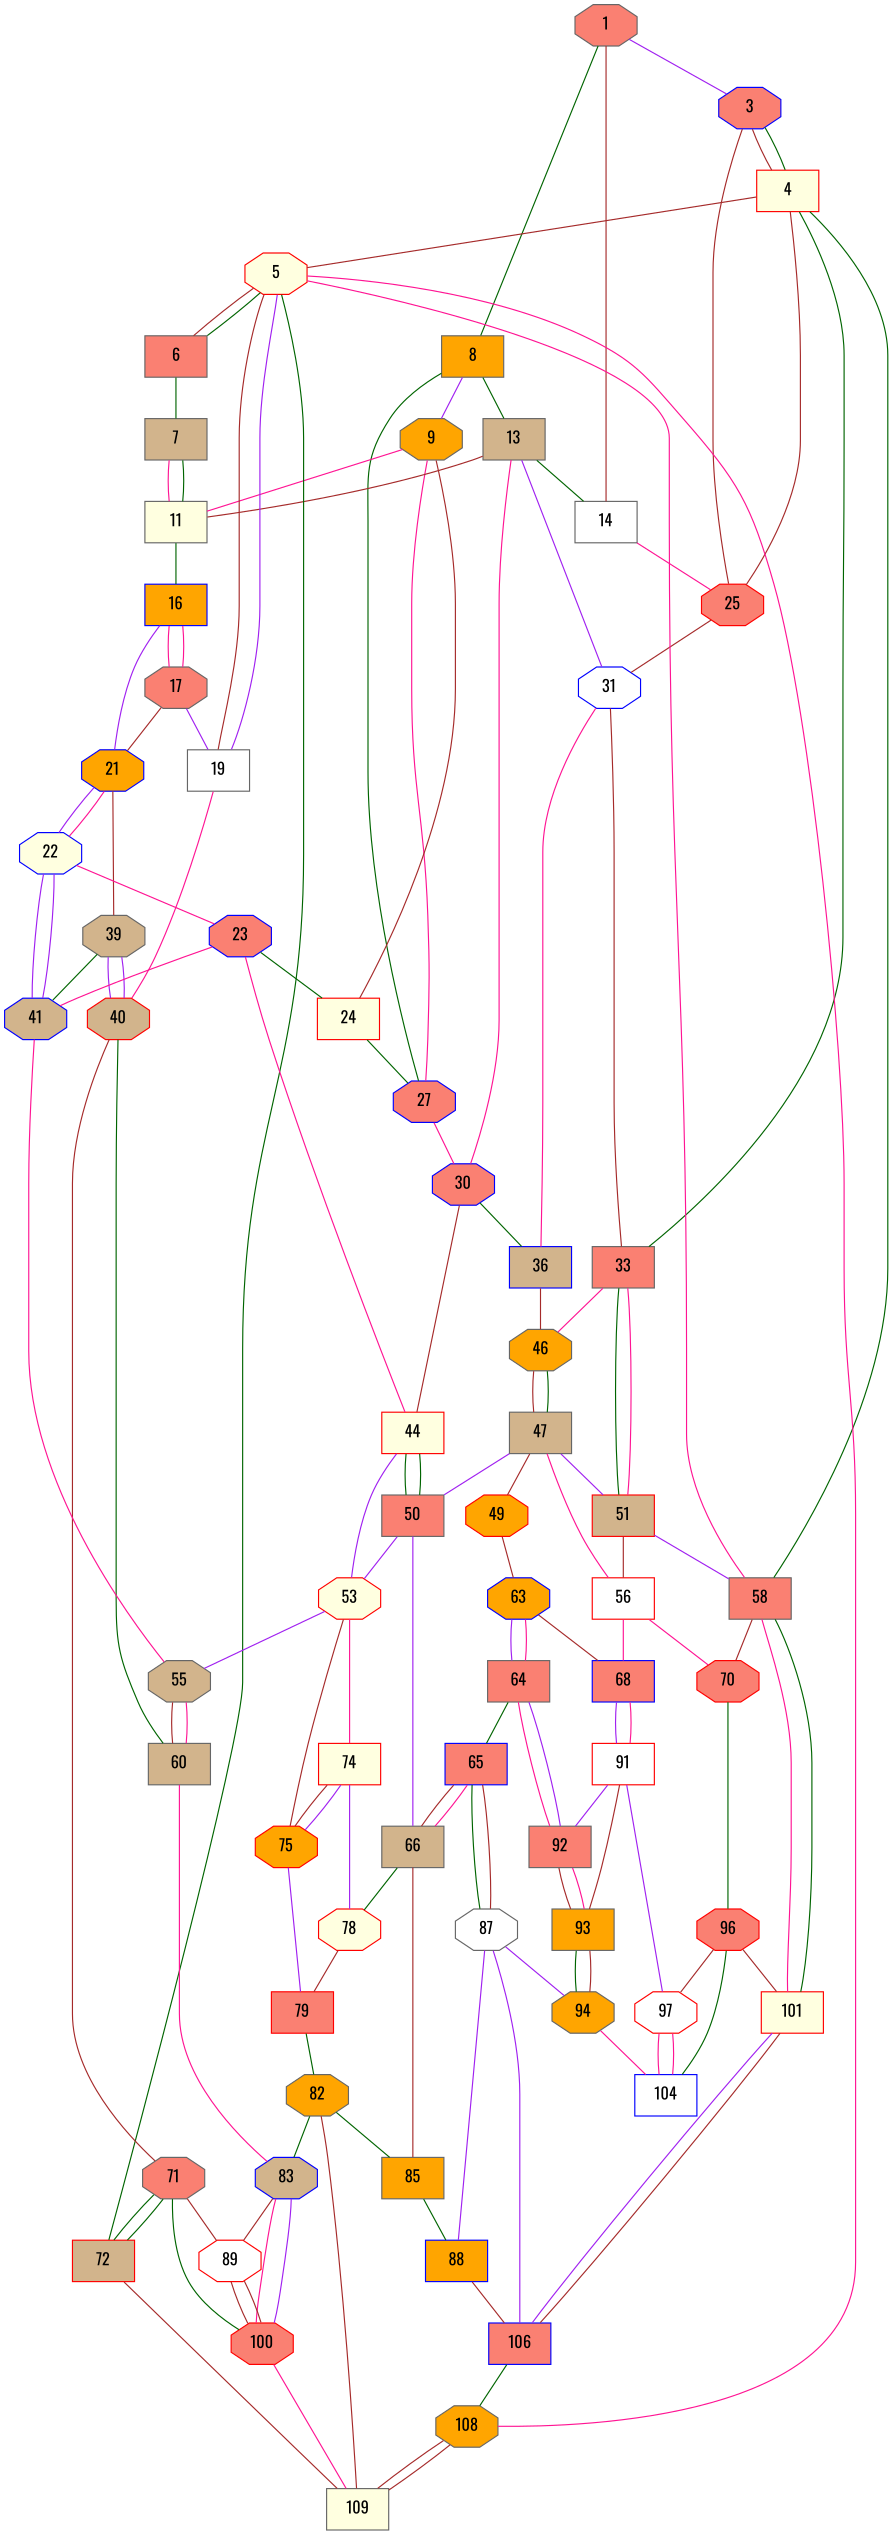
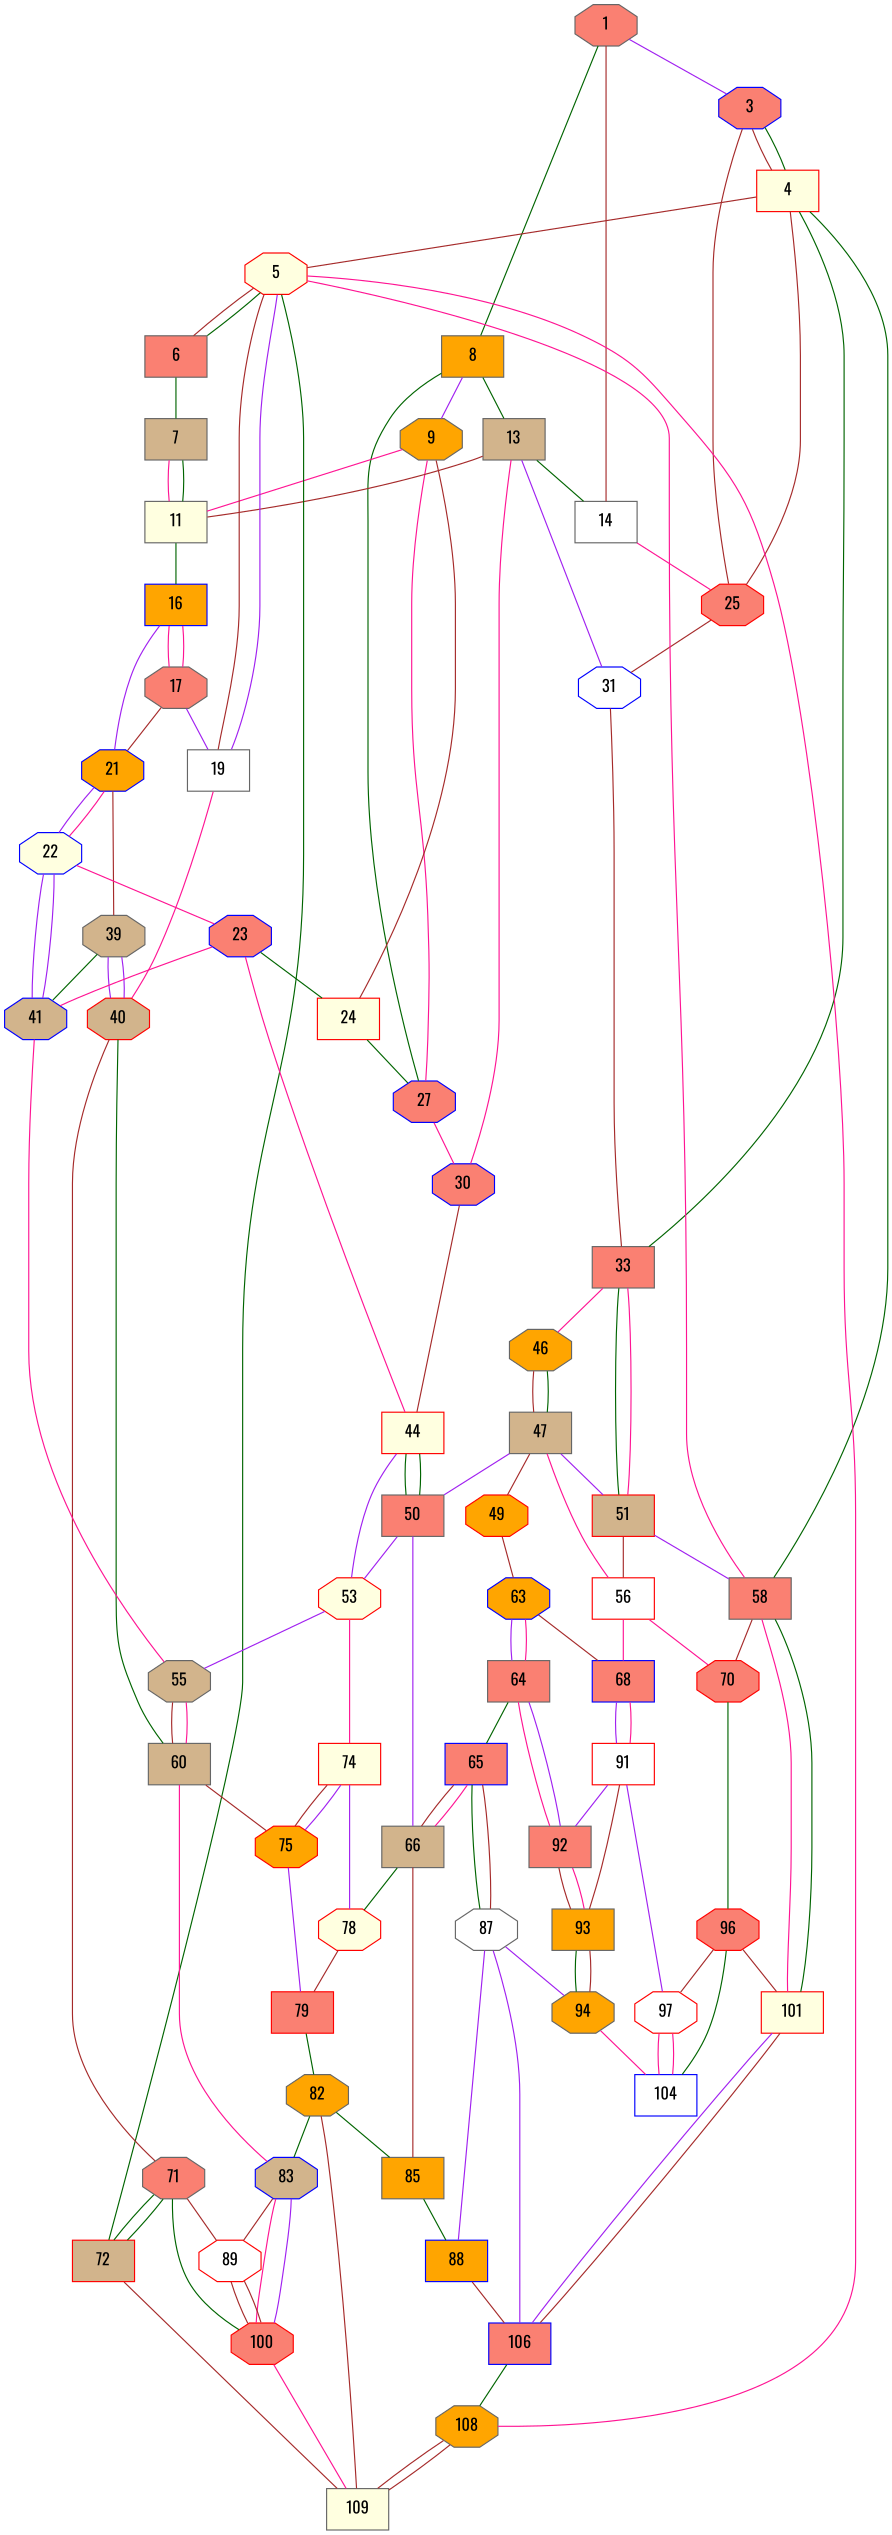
(540, 1267) -> none
(314, 1722) -> (236, 1808)
